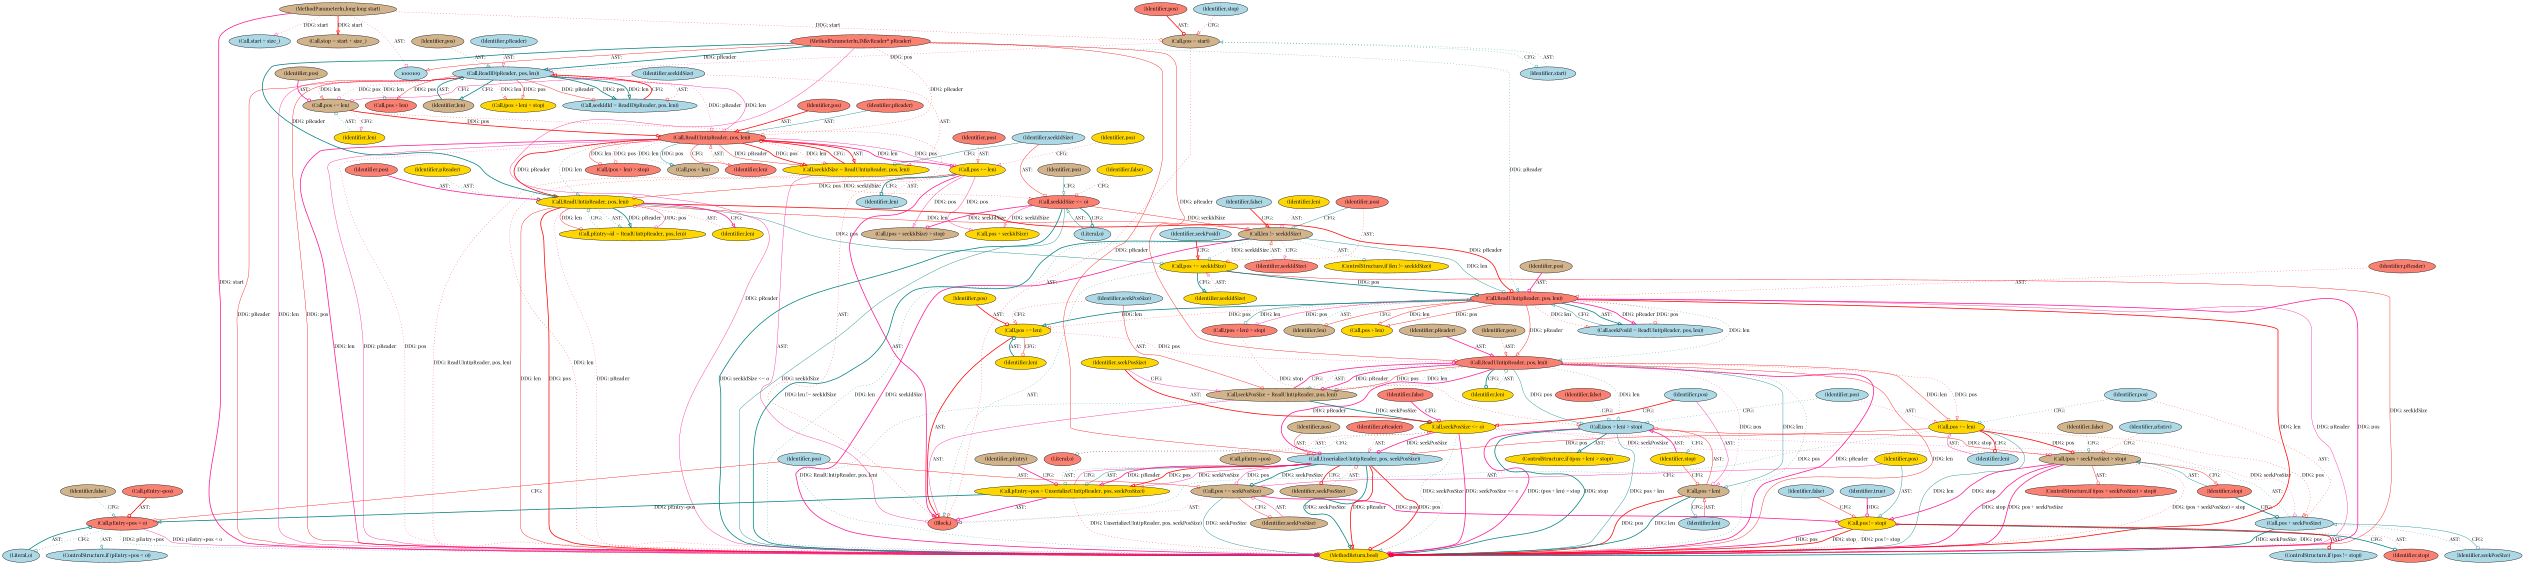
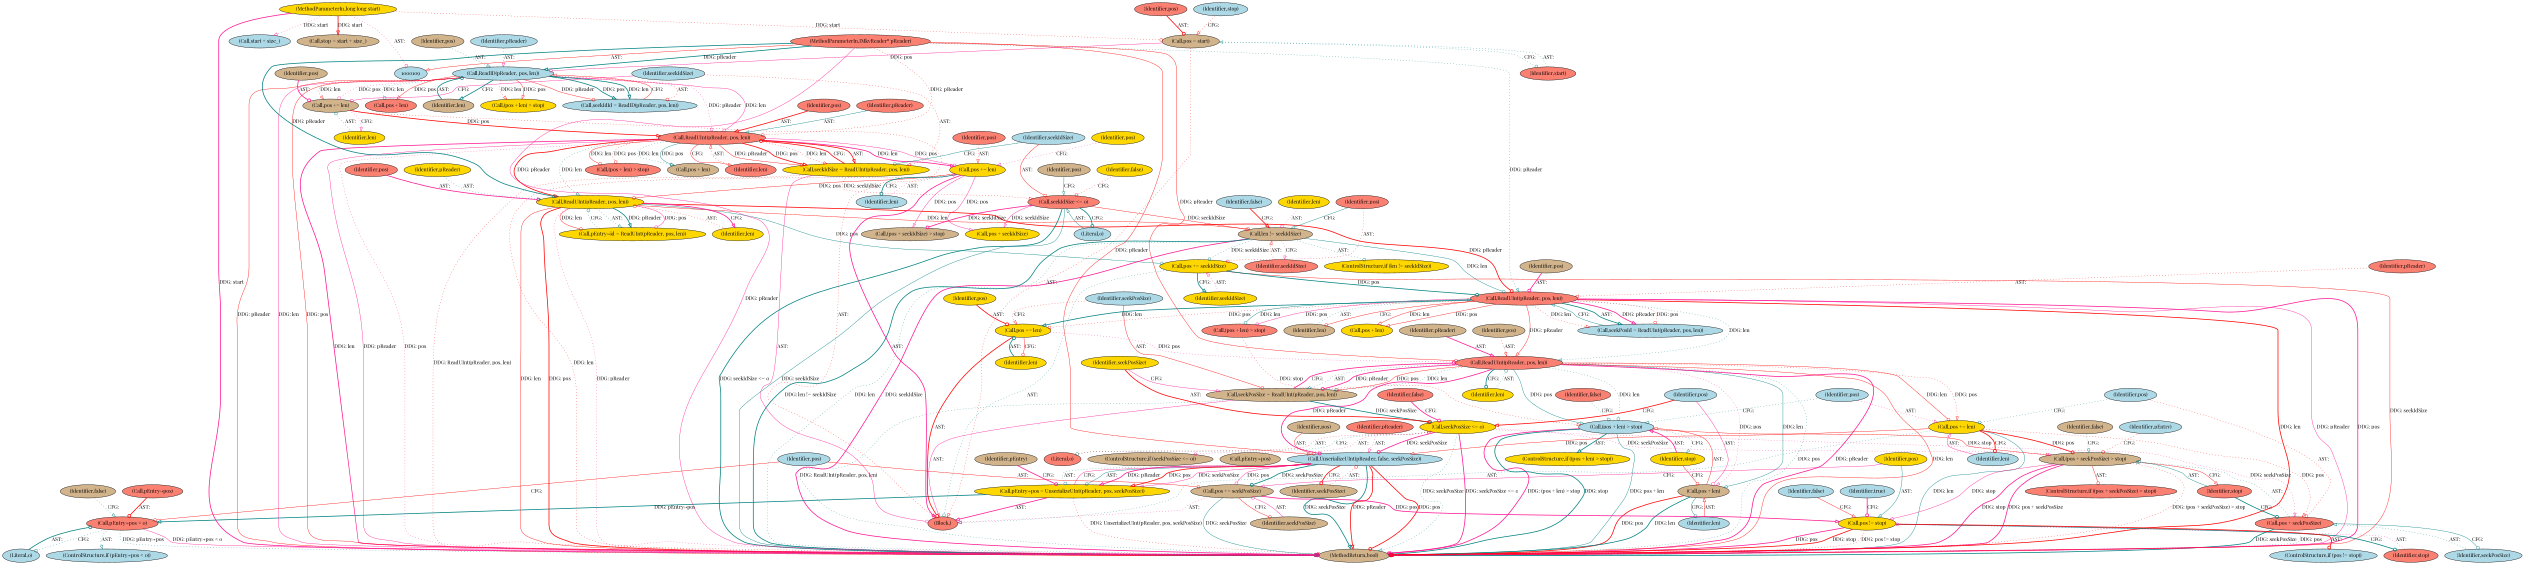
(338, 9) -> (338, 9)
(858, 56) -> (858, 56)
(1548, 74) -> (1548, 74)
(612, 79) -> (612, 79)
(1196, 234) -> none
(1043, 376) -> (1043, 376)
(1907, 445) -> (1907, 445)
(1771, 450) -> (1771, 450)
none -> (1150, 459)
(1365, 459) -> (1365, 459)
(2226, 473) -> (2226, 473)
(1971, 485) -> (1971, 485)
(1874, 507) -> (1874, 507)
(2294, 524) -> (2294, 524)
(1354, 556) -> (1354, 556)
